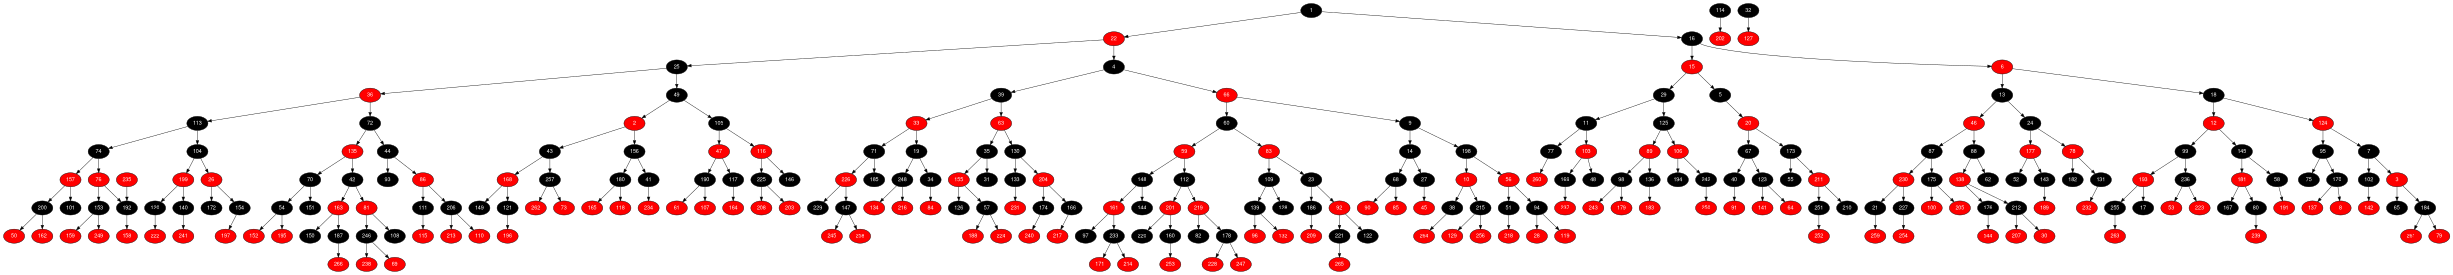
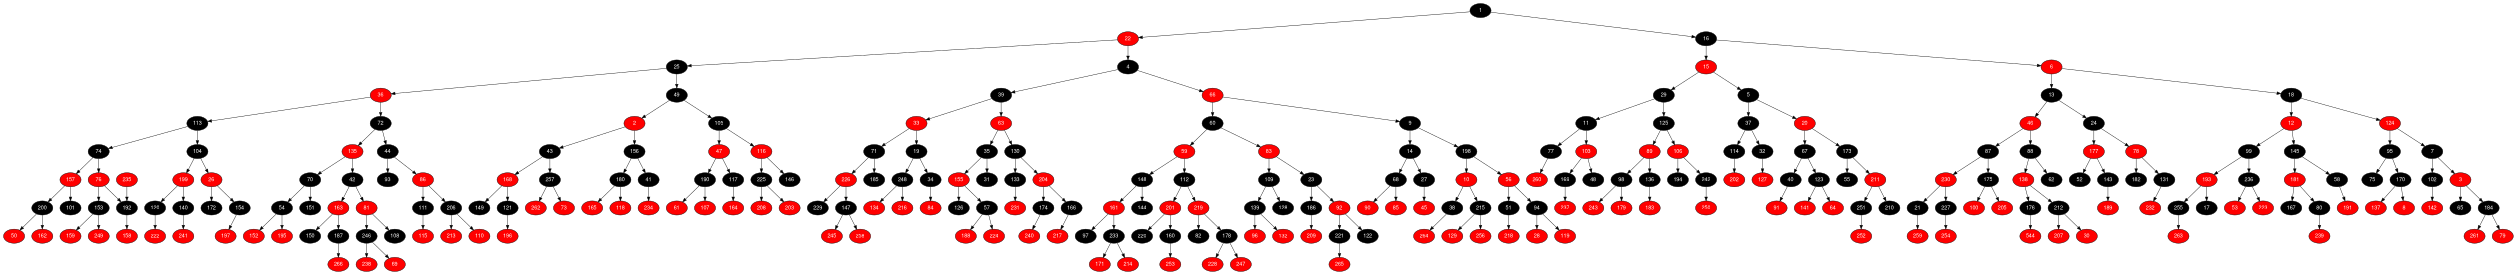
none -> (1748, 123)
